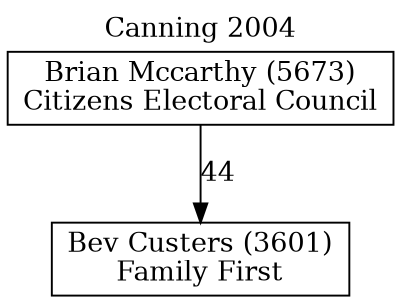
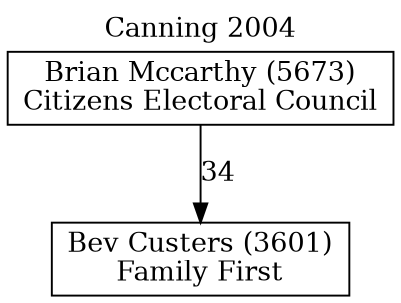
(219, 174) -> (219, 174)
